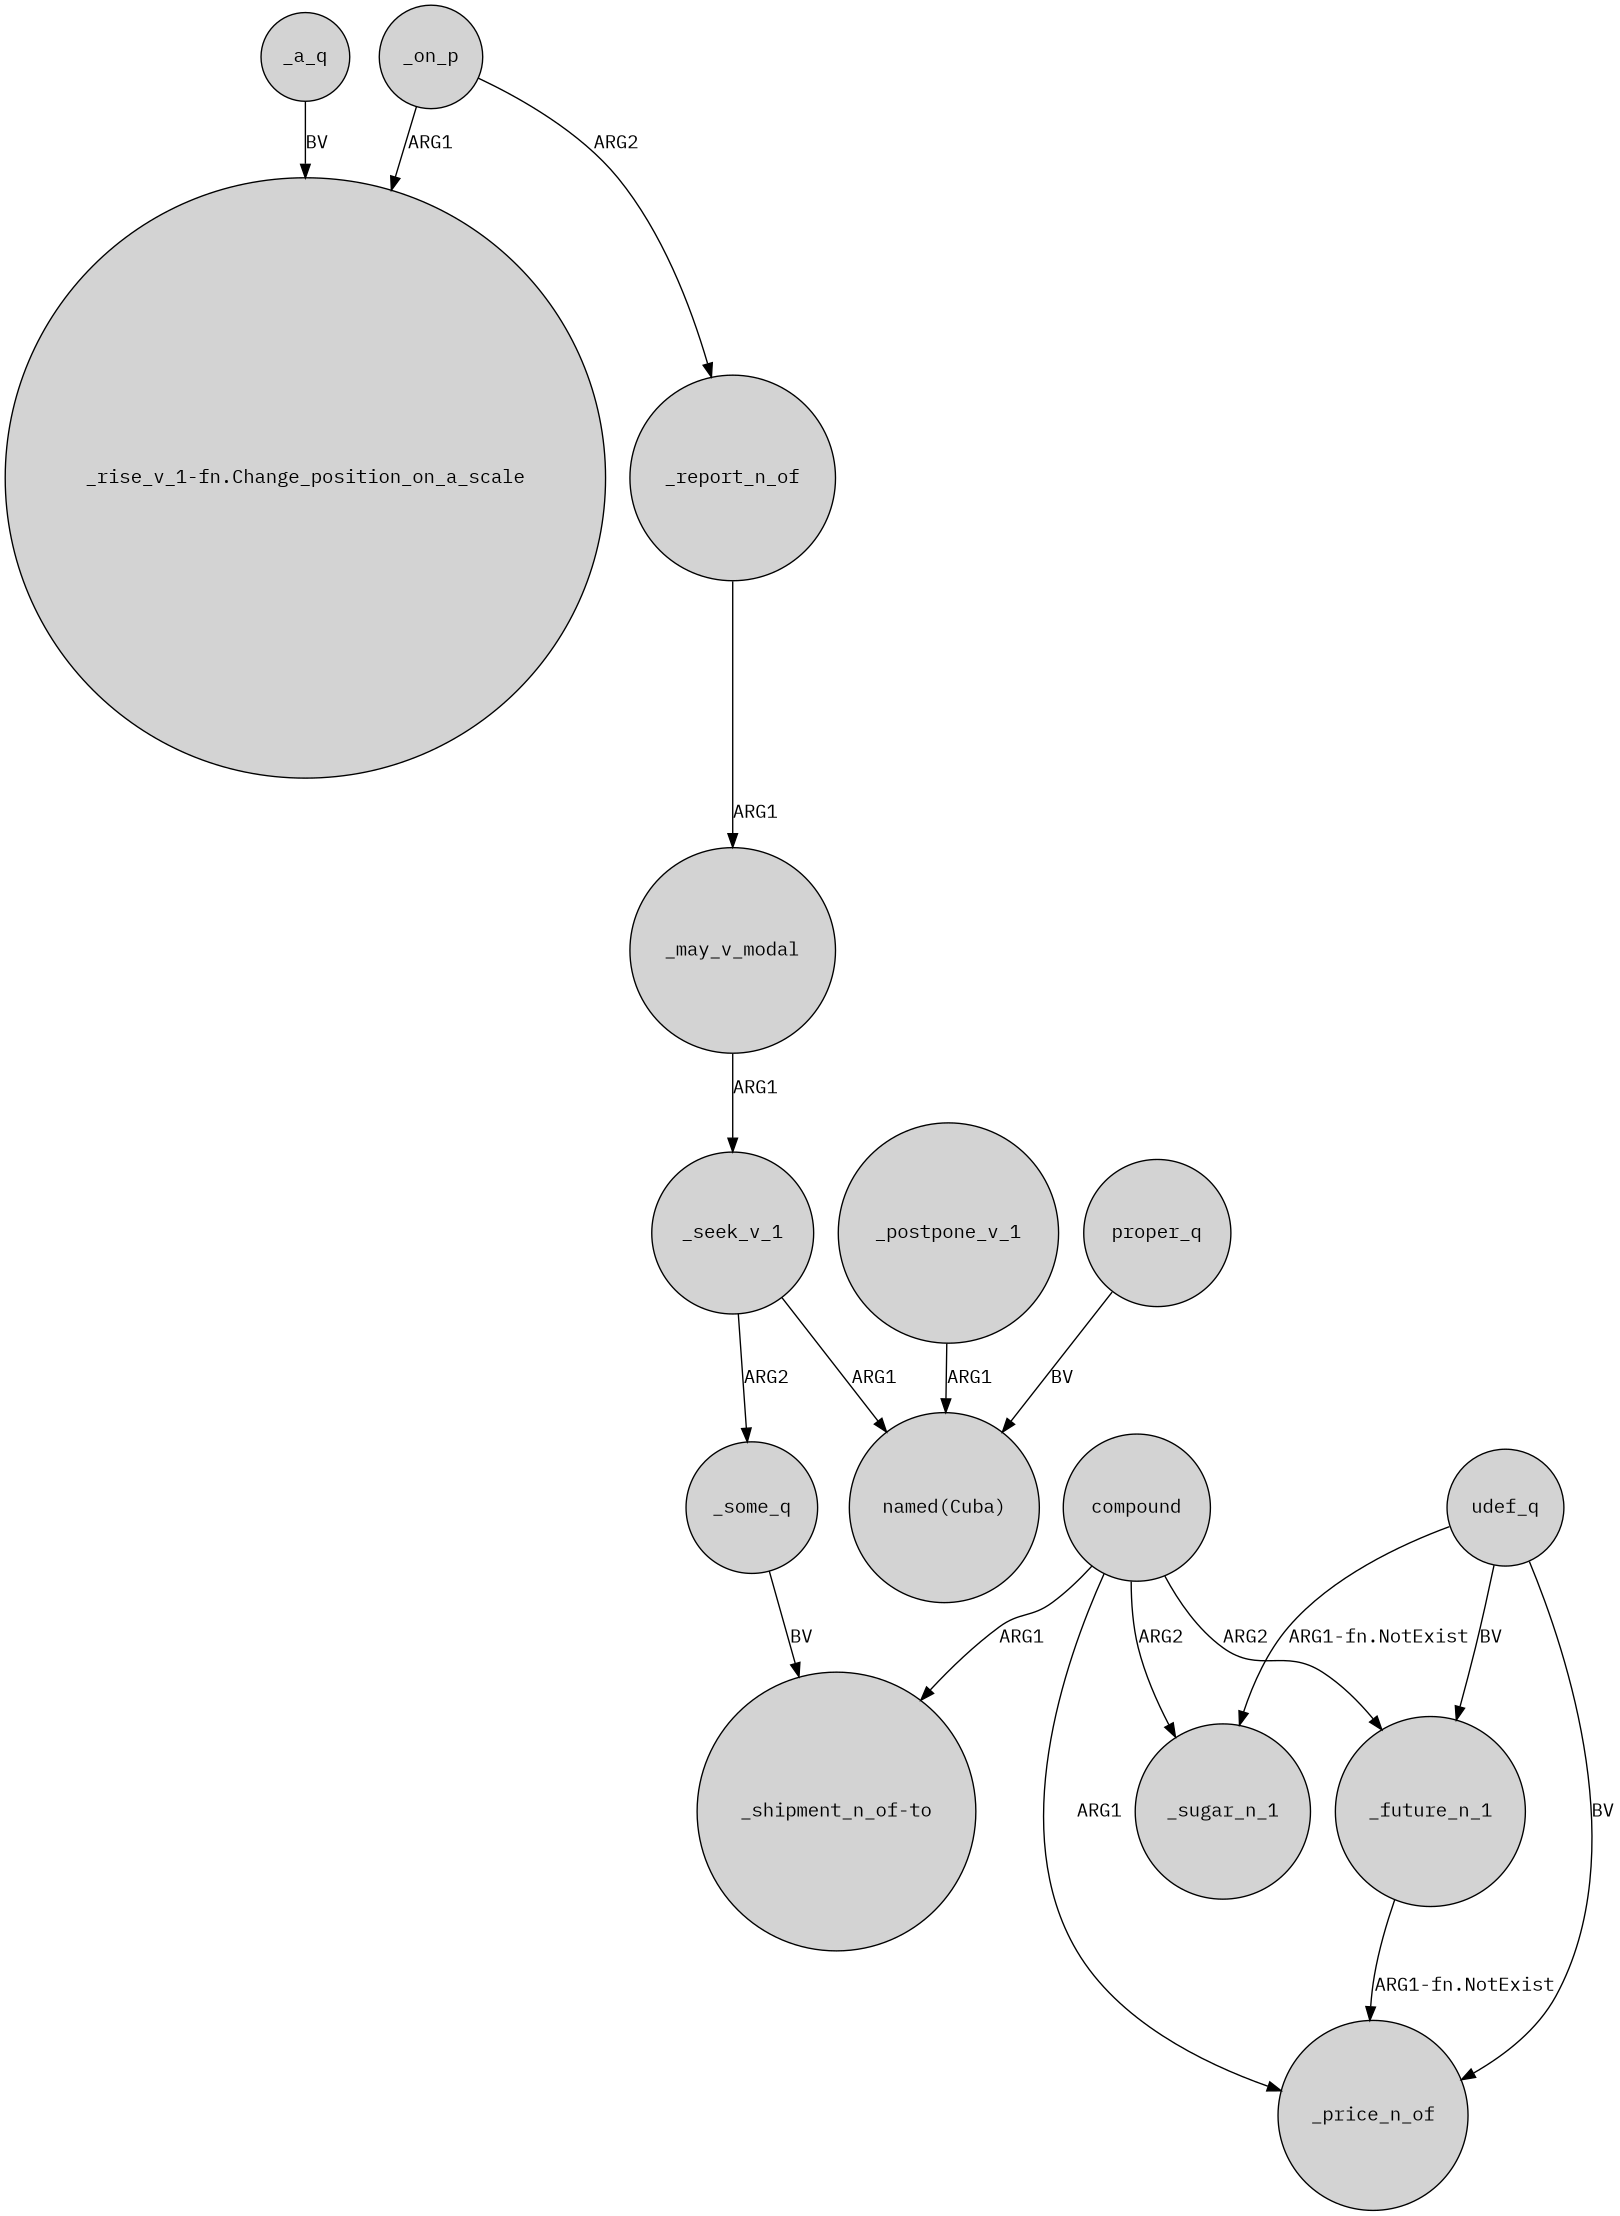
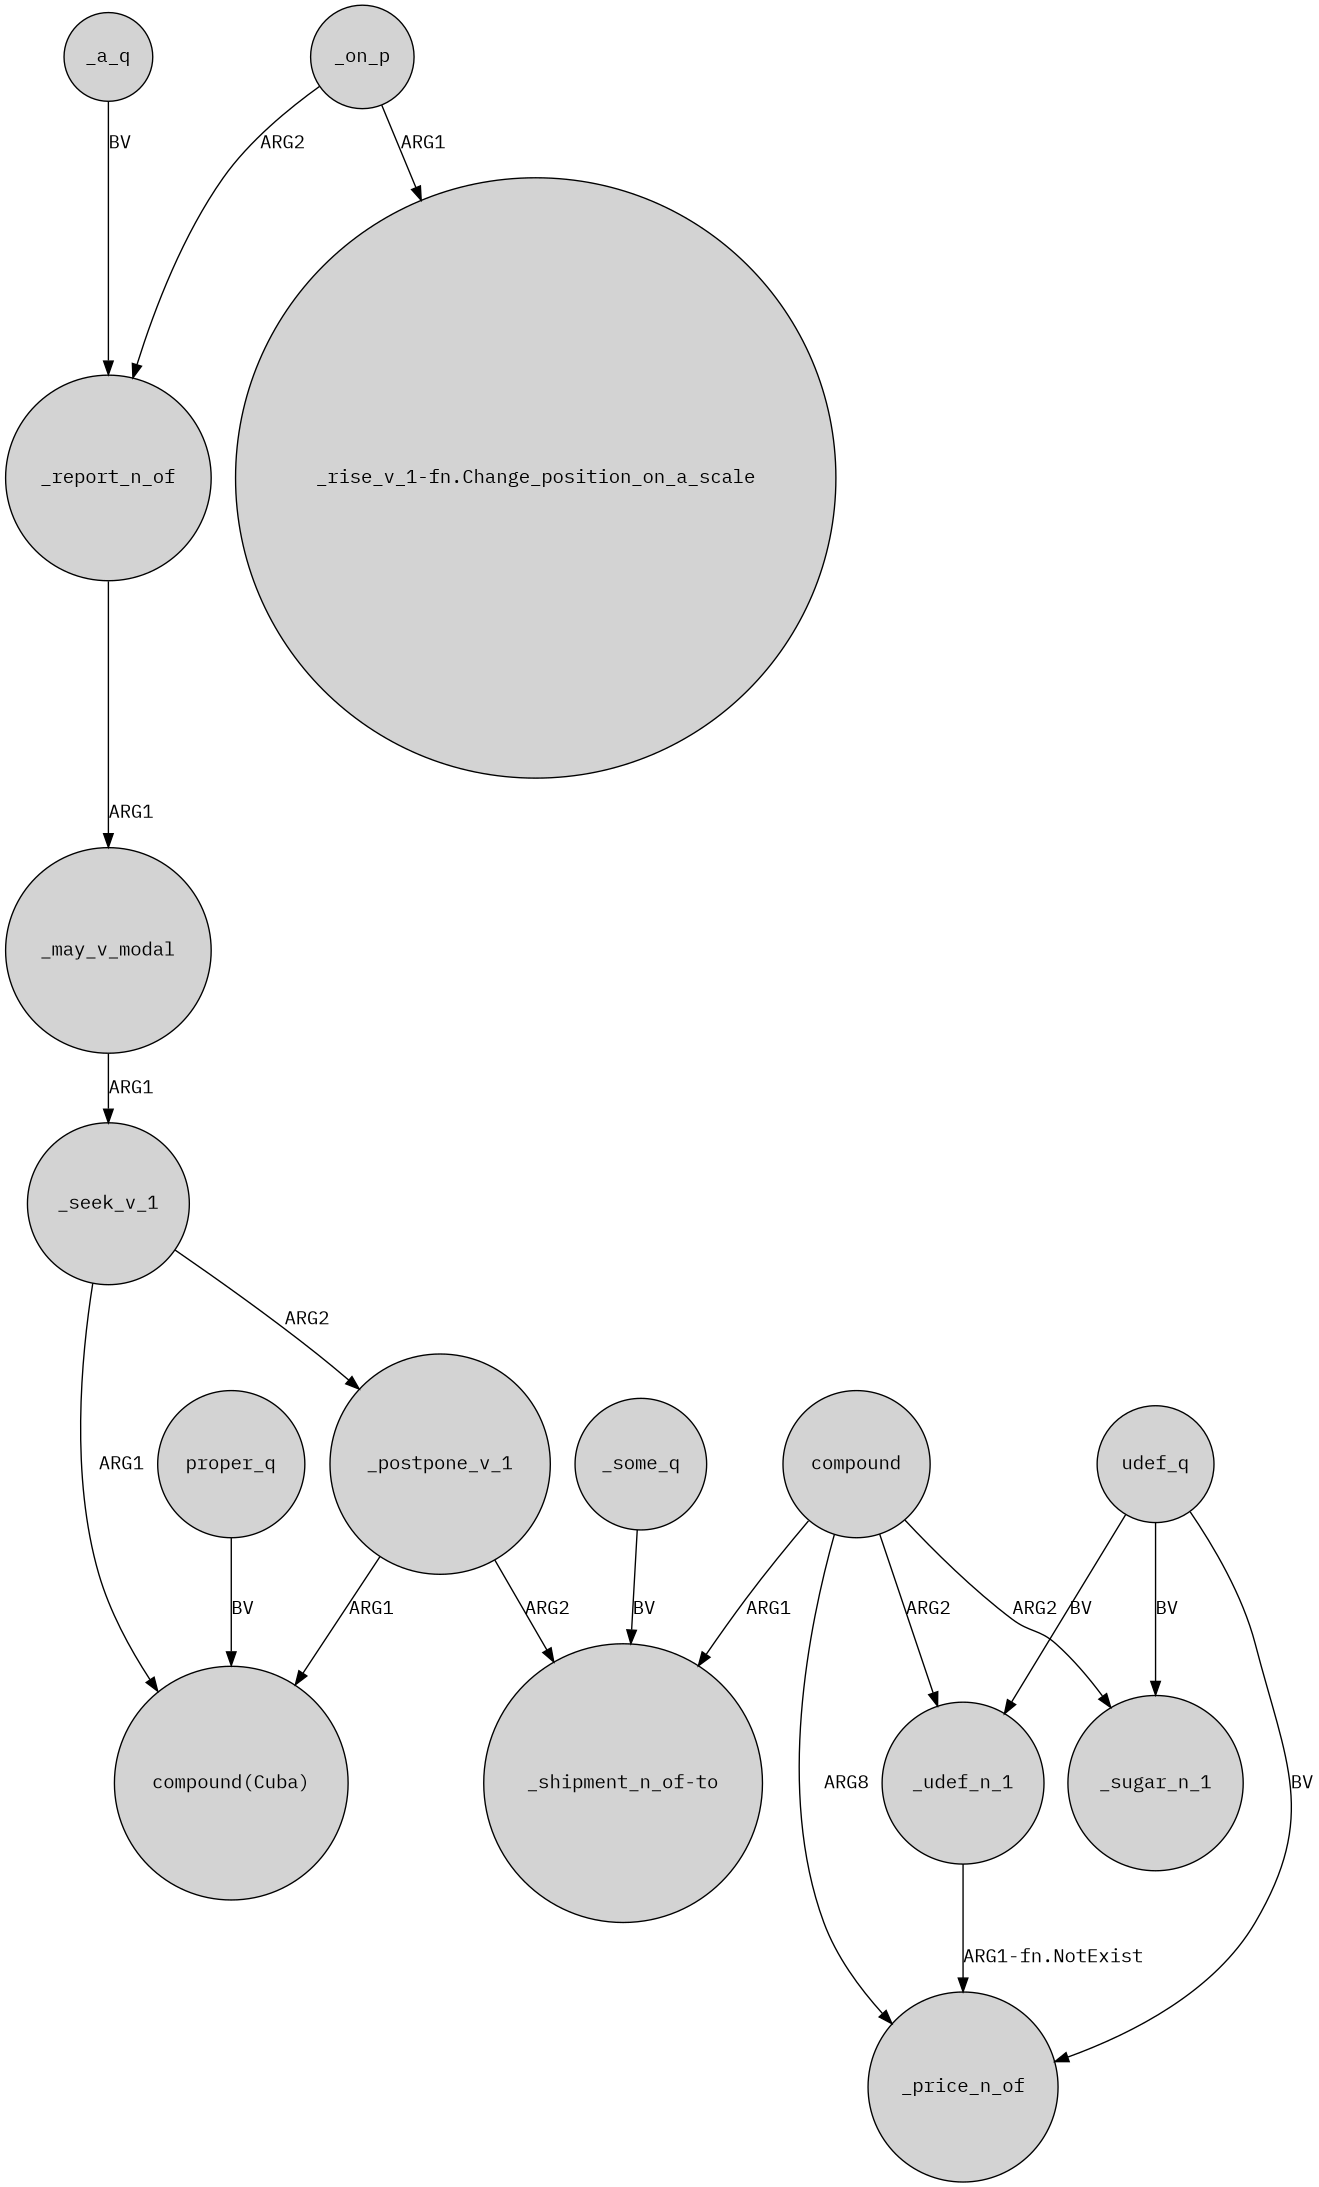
(305, 133) -> (108, 231)
(742, 1371) -> (264, 1313)
(944, 1508) -> (231, 1783)
none -> (521, 1605)
(1379, 1637) -> (1167, 1609)
(1100, 1812) -> (847, 1783)
(1430, 1812) -> (963, 1783)
